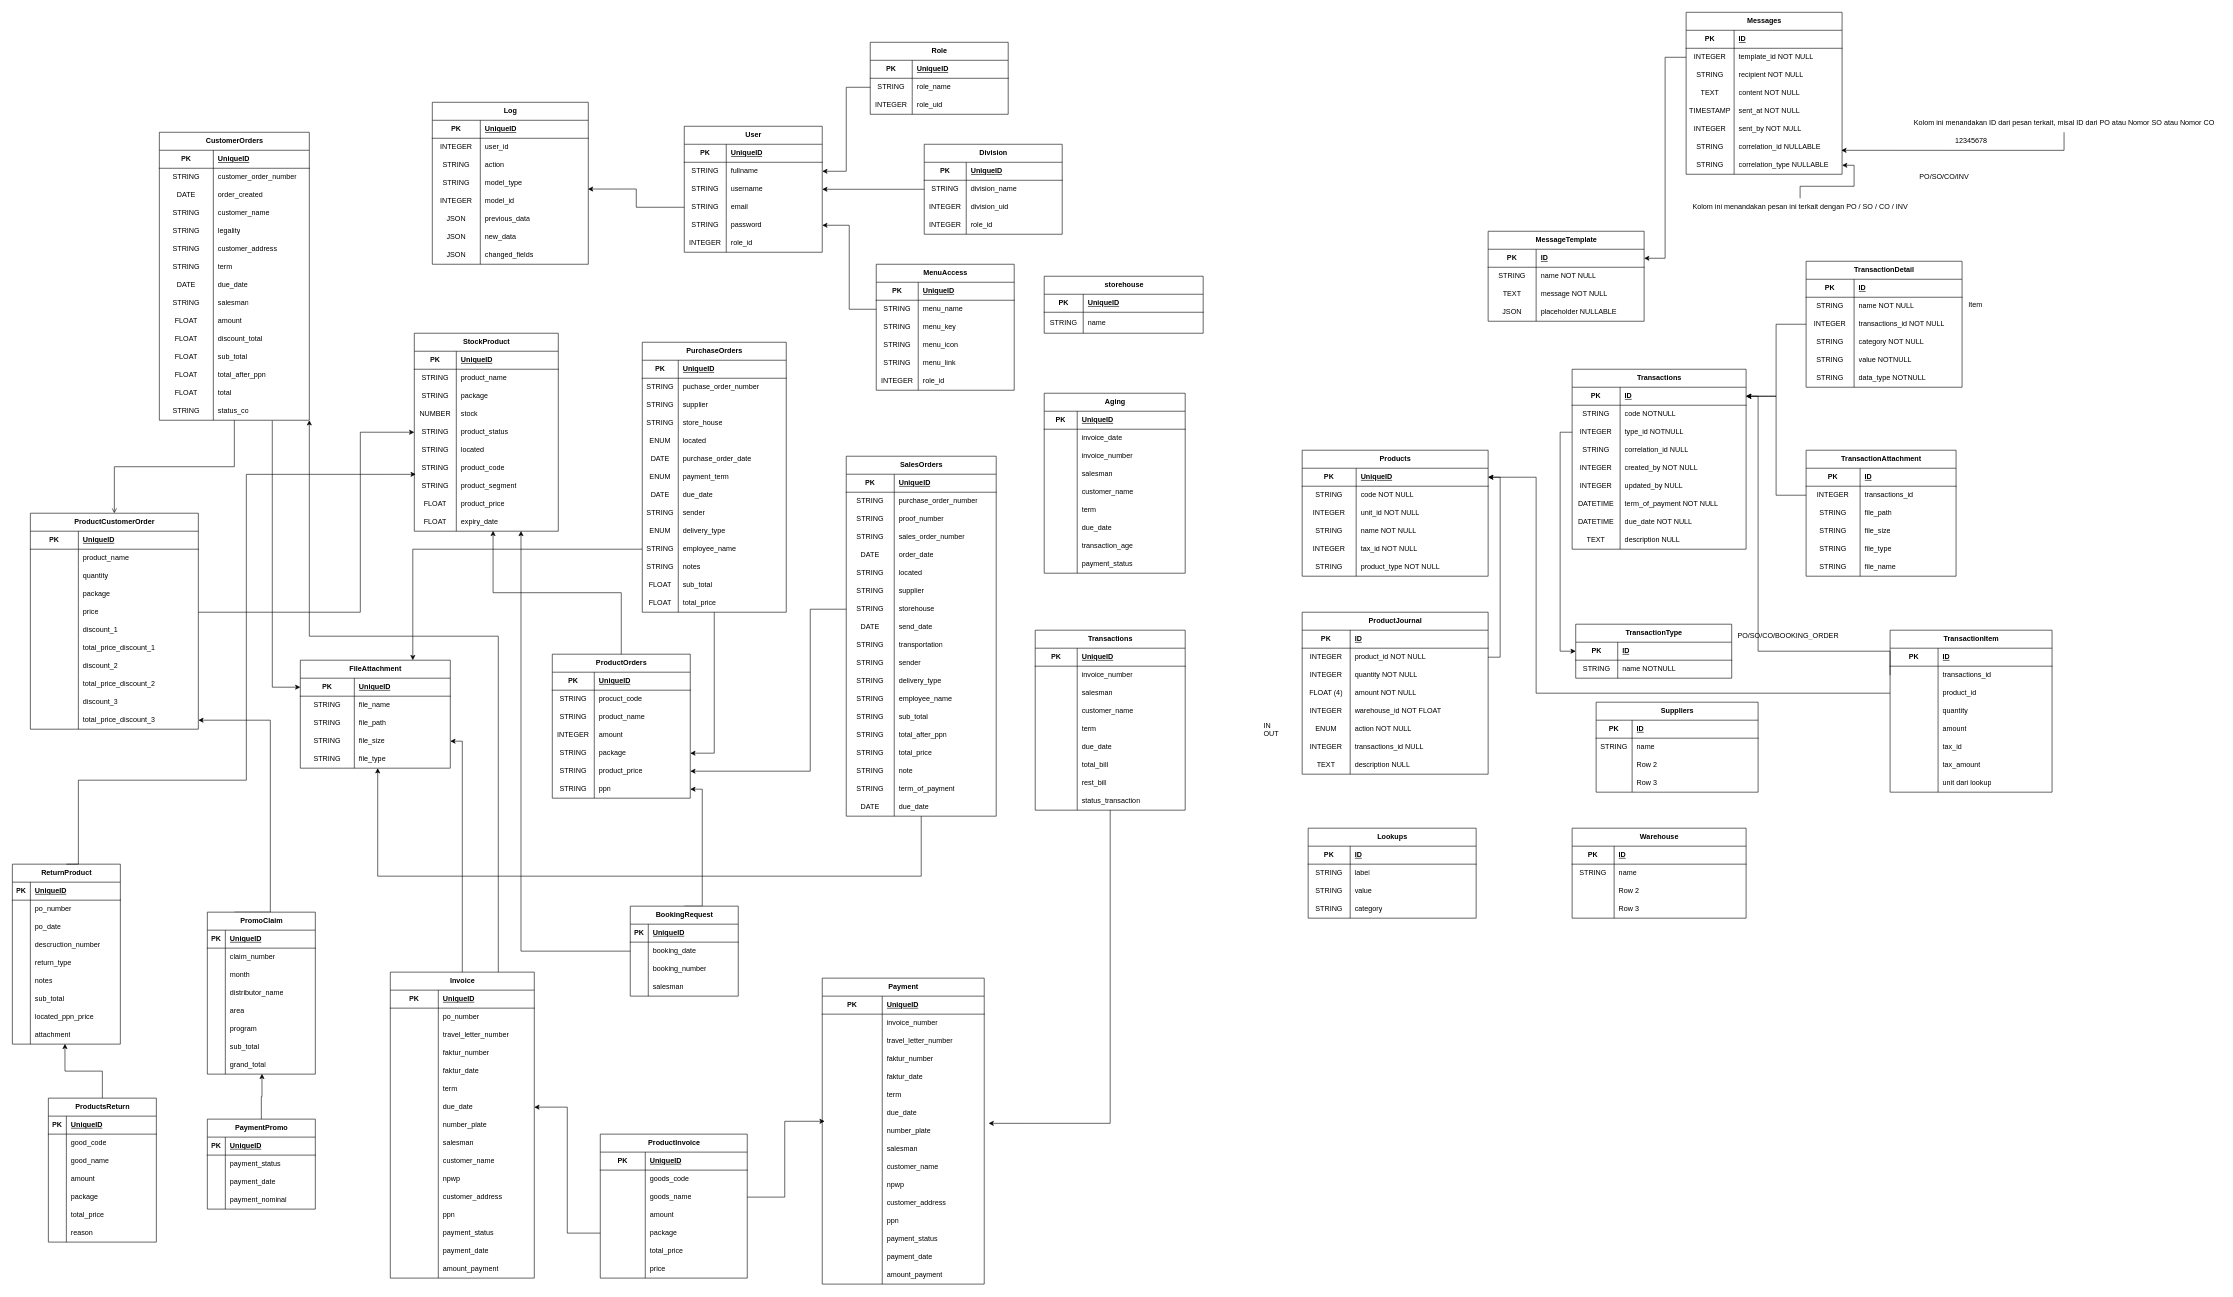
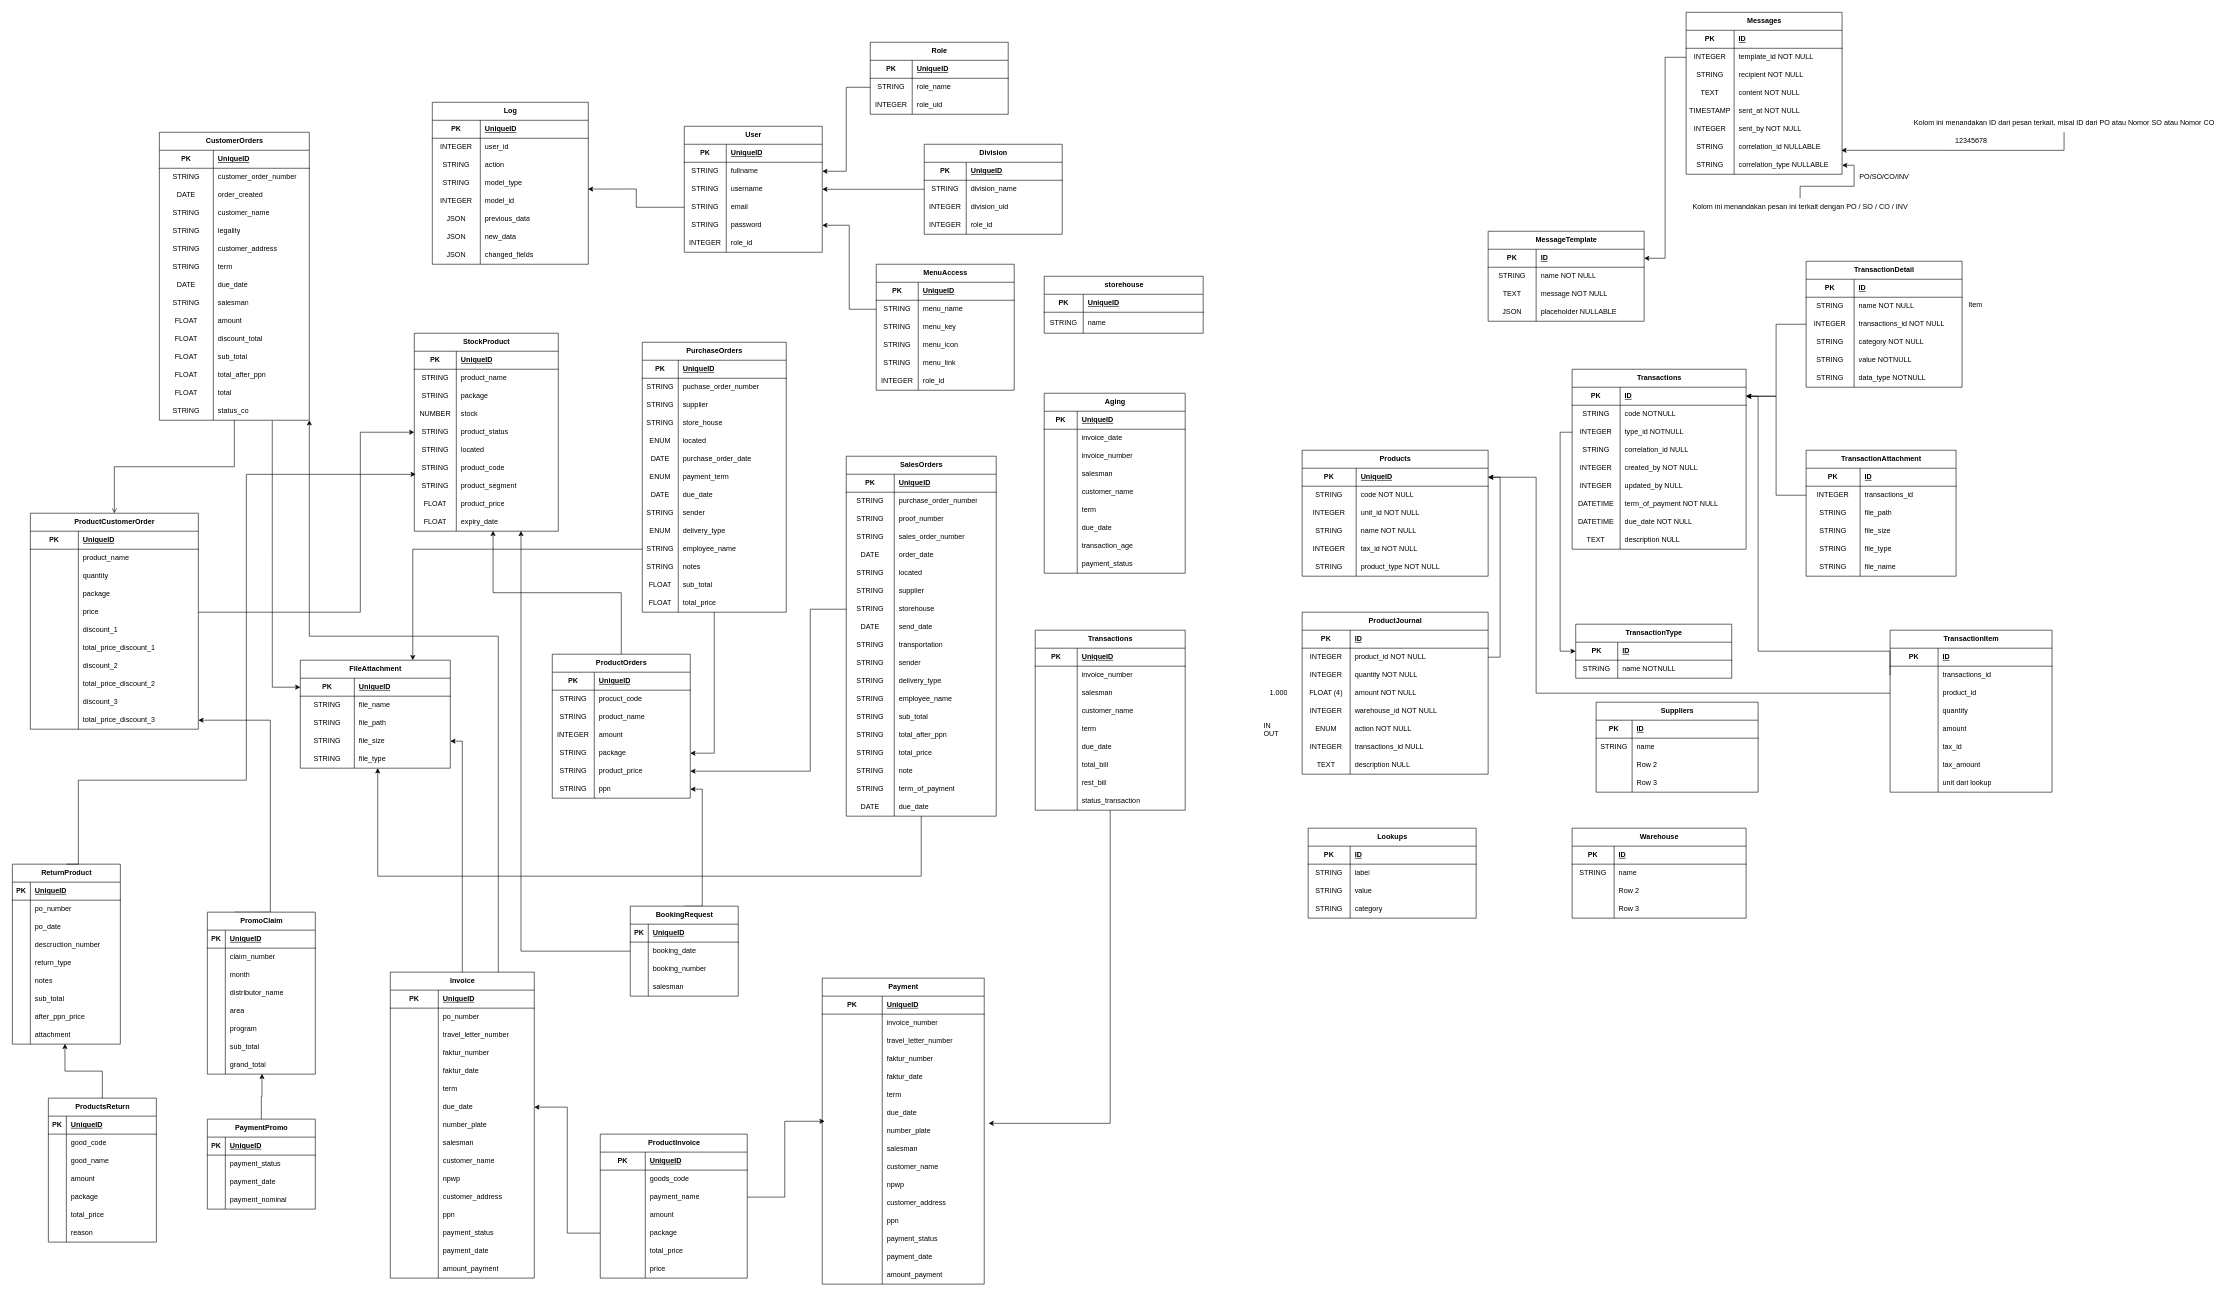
(1944, 177) -> (1884, 177)
(1793, 636) -> none
none -> (1278, 693)
(1397, 711) -> (1395, 711)
(68, 1017) -> (64, 1017)
(670, 1197) -> (674, 1197)
